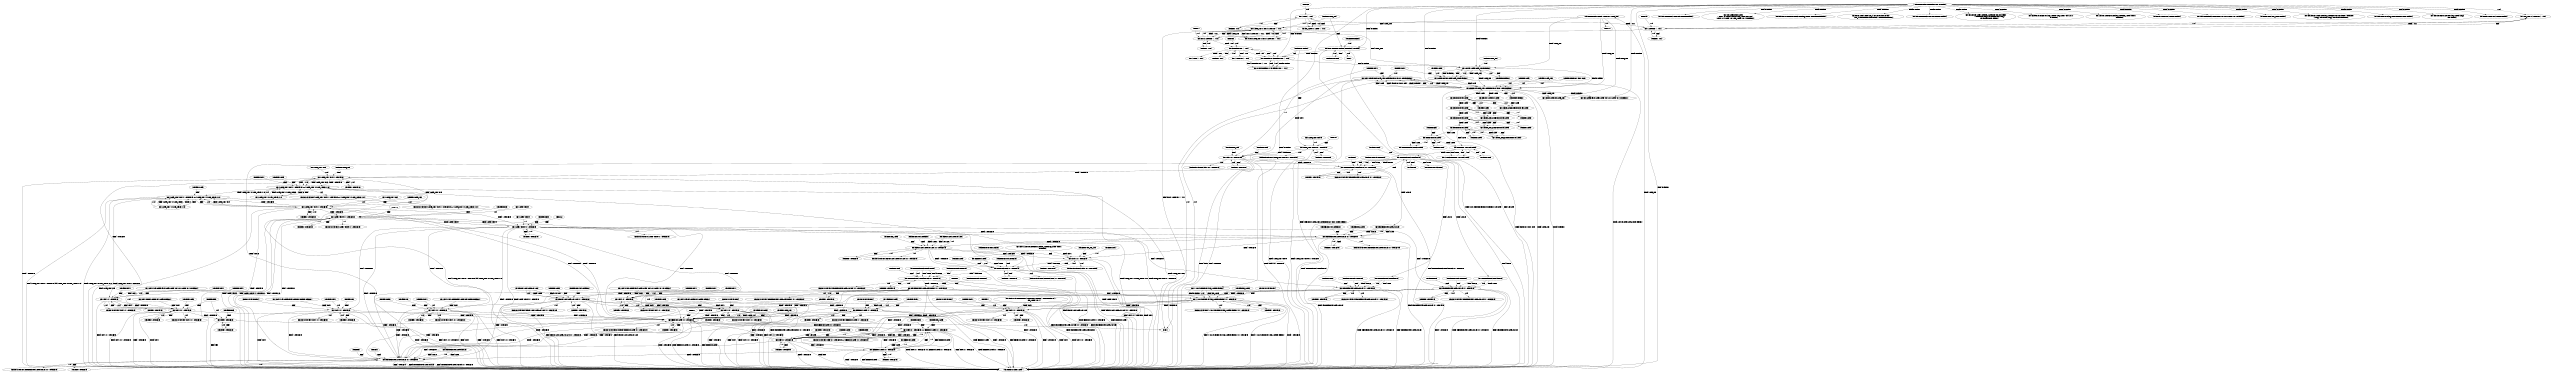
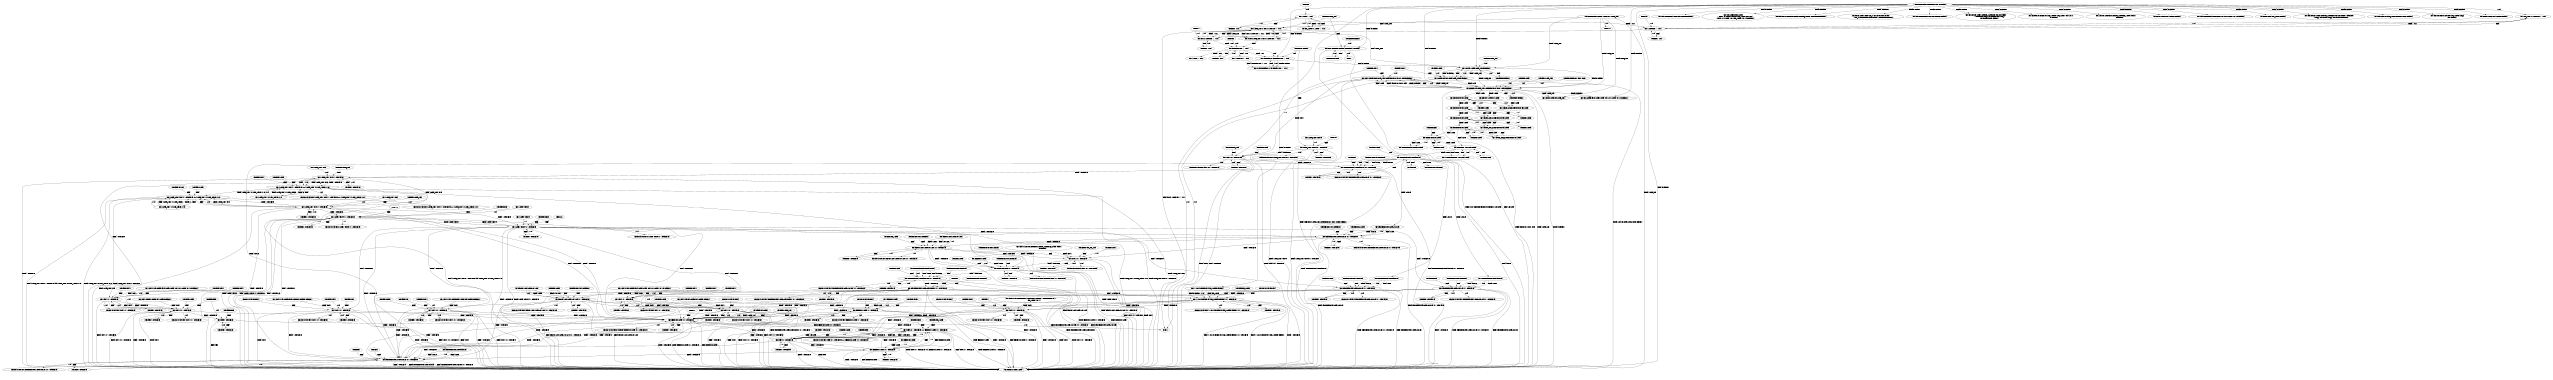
(1262, 52) -> (1251, 43)
(1306, 53) -> none
none -> (178, 187)
